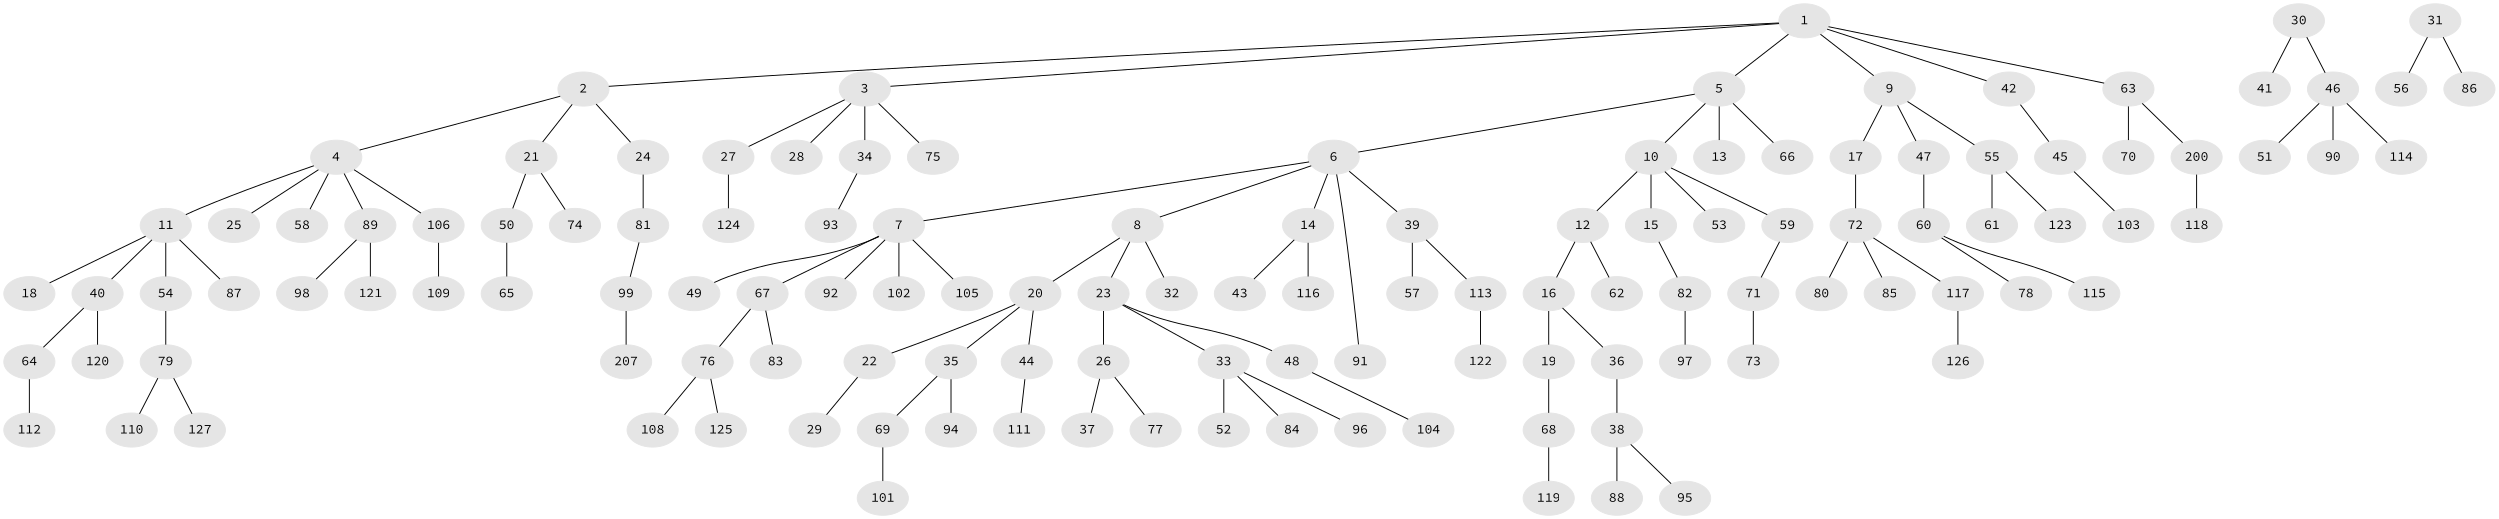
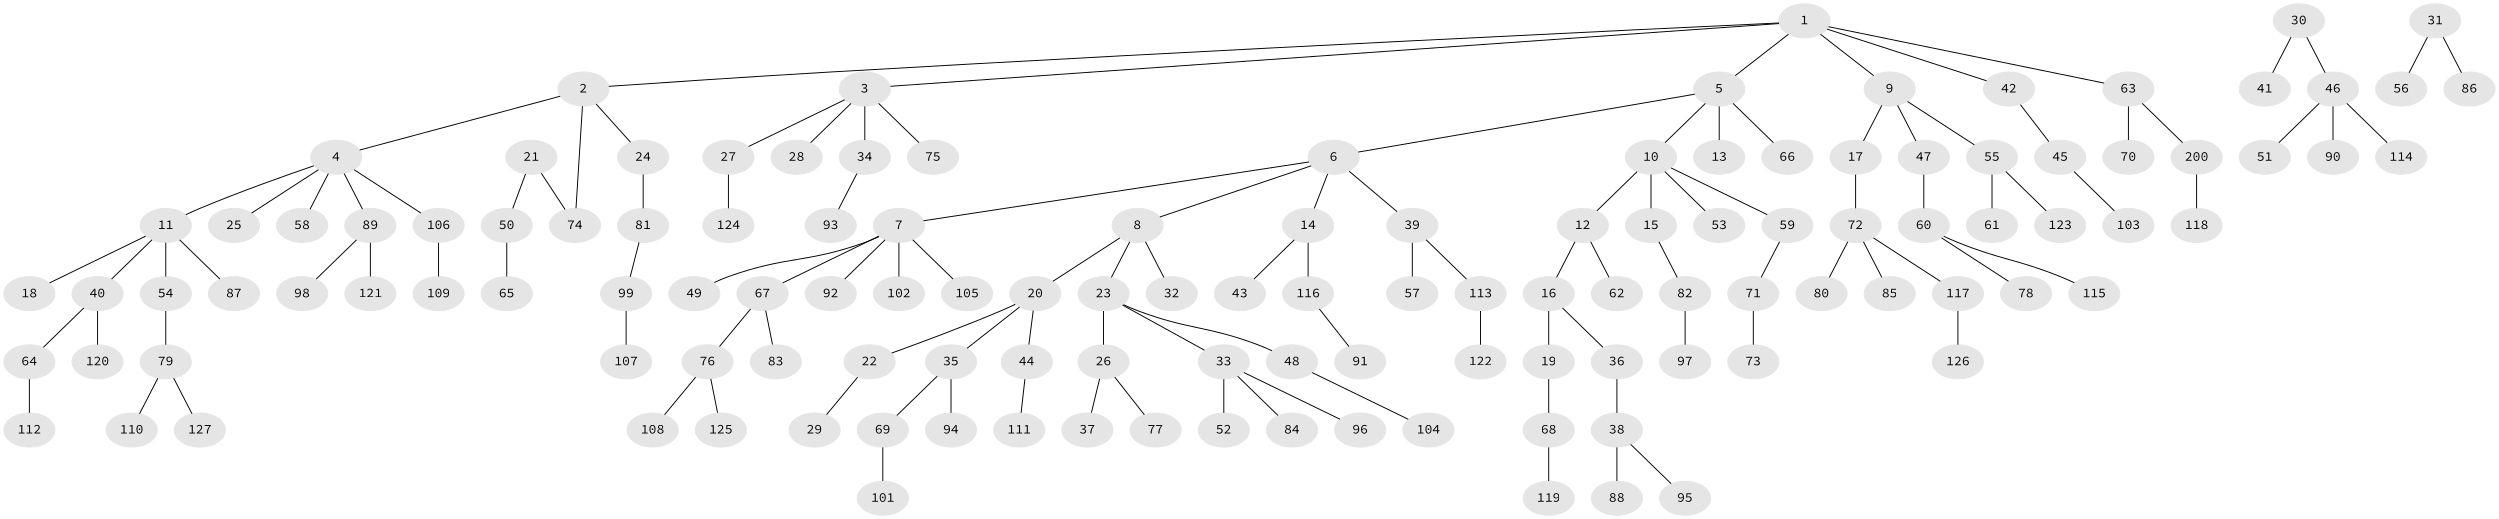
(557, 123) -> (579, 157)
(1349, 259) -> (1334, 328)
(626, 362) -> (626, 362)
